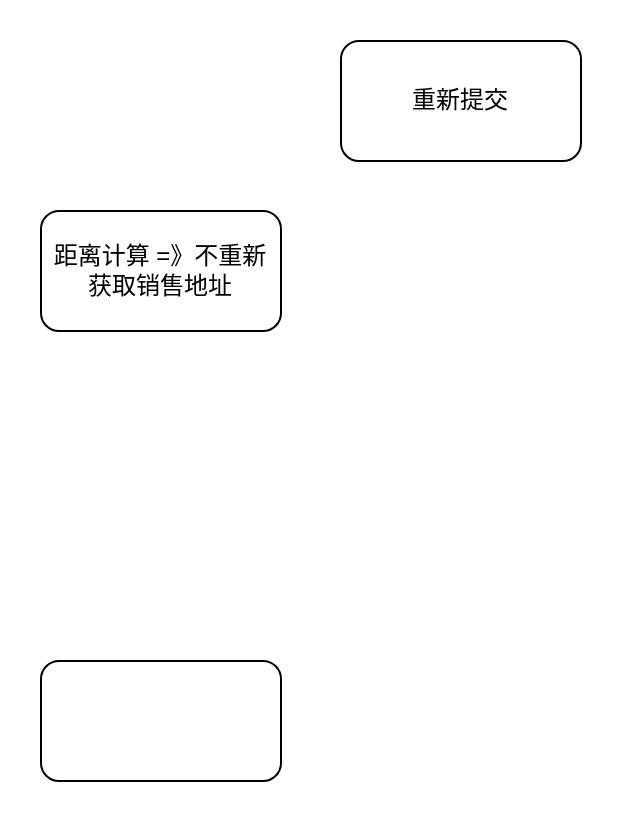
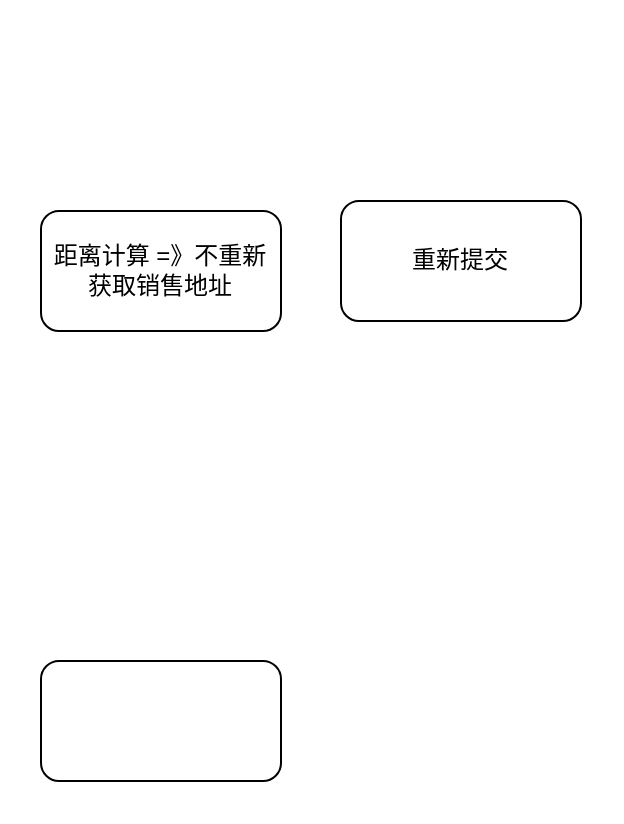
(461, 101) -> (461, 261)
